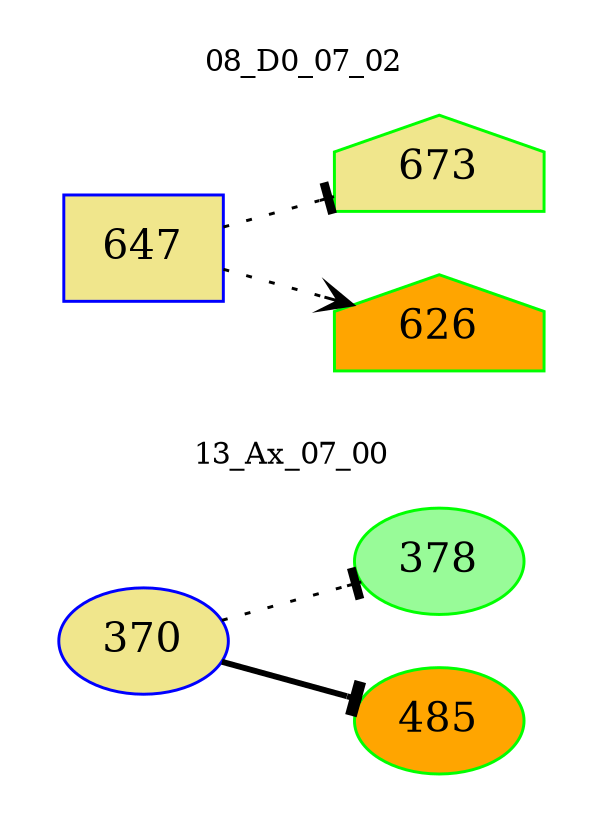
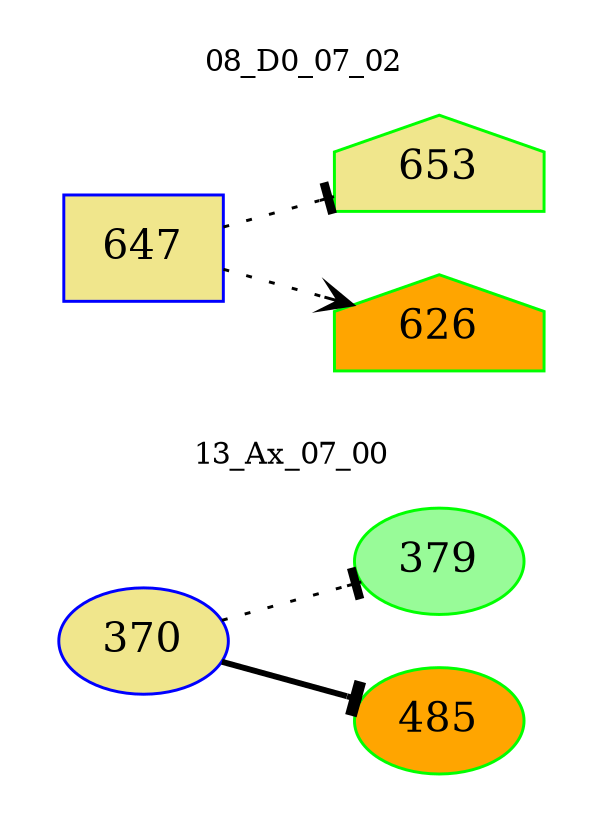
(439, 168) -> (439, 168)
(439, 561) -> (439, 561)
